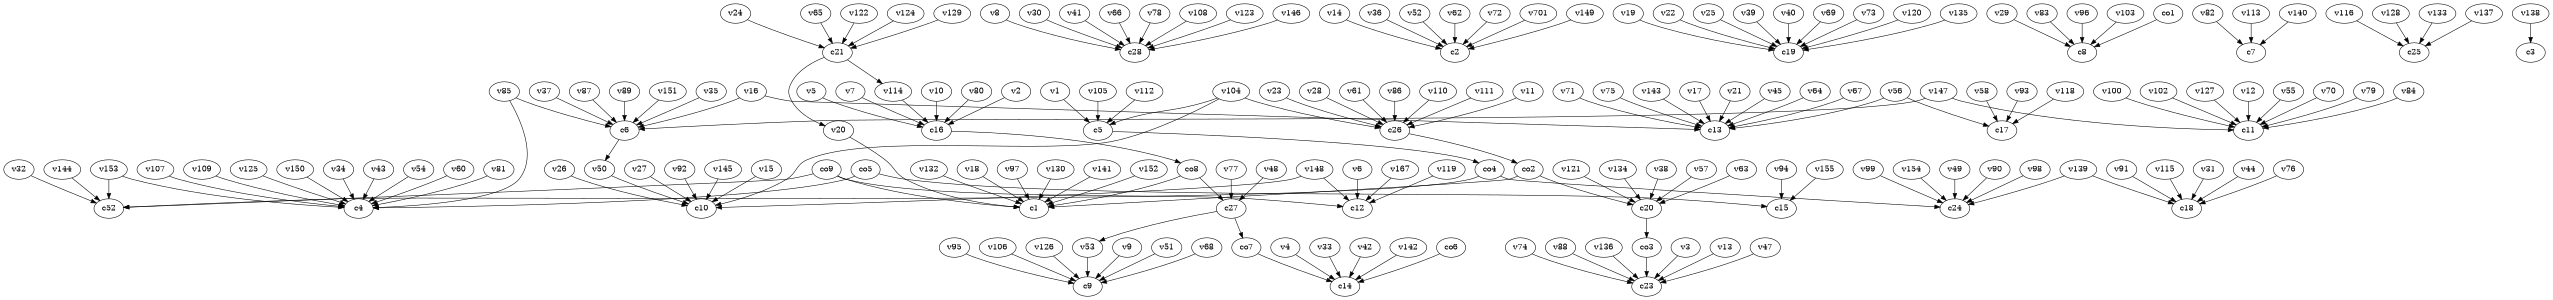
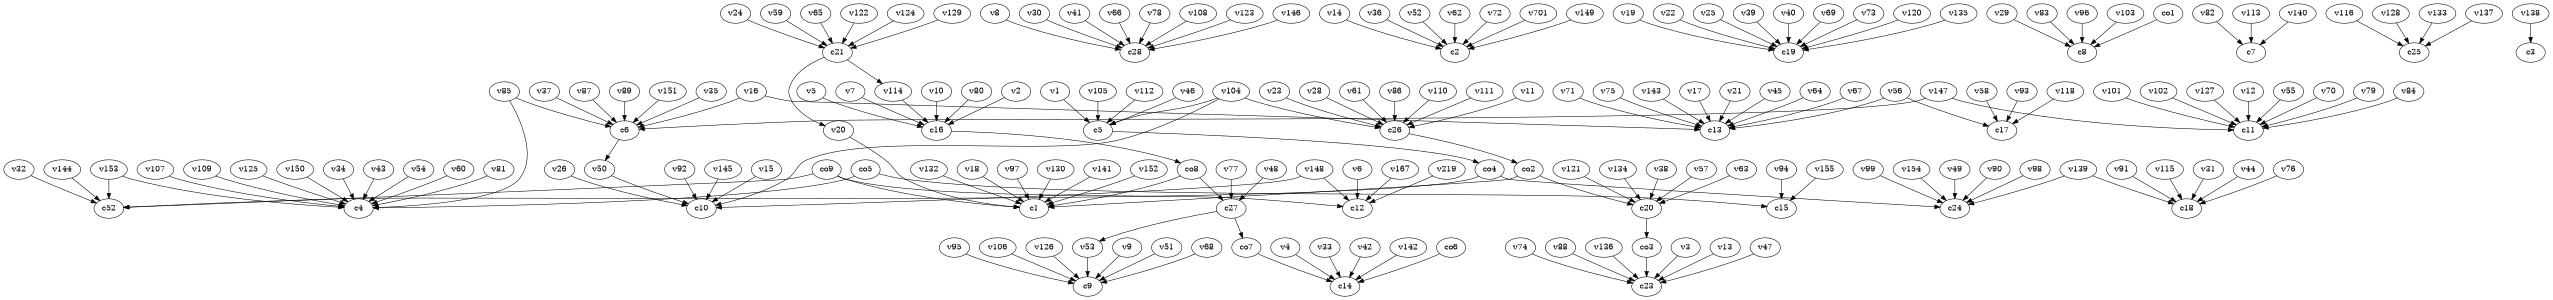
none -> (776, 14)
none -> (1188, 92)
(2112, 92) -> (2112, 92)
(640, 170) -> none
(1447, 170) -> (1447, 170)
